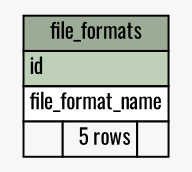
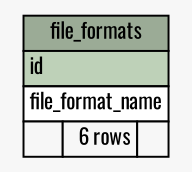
(105, 138) -> (105, 138)
